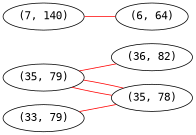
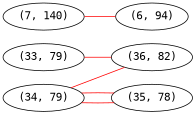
(152, 17) -> (152, 17)
(44, 78) -> (44, 98)
(98, 108) -> (98, 57)
